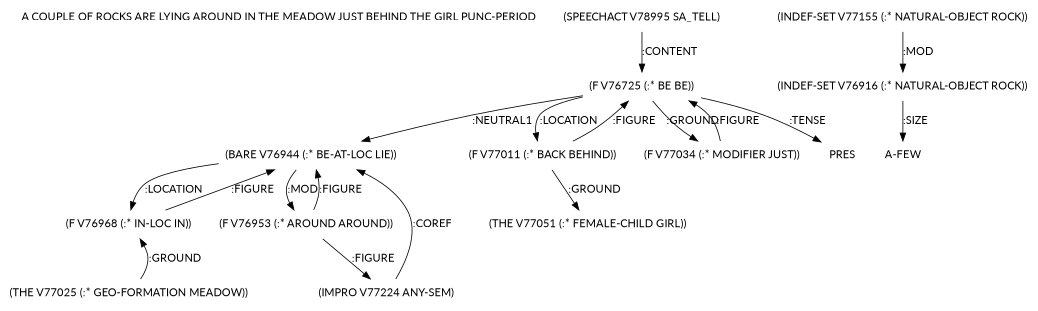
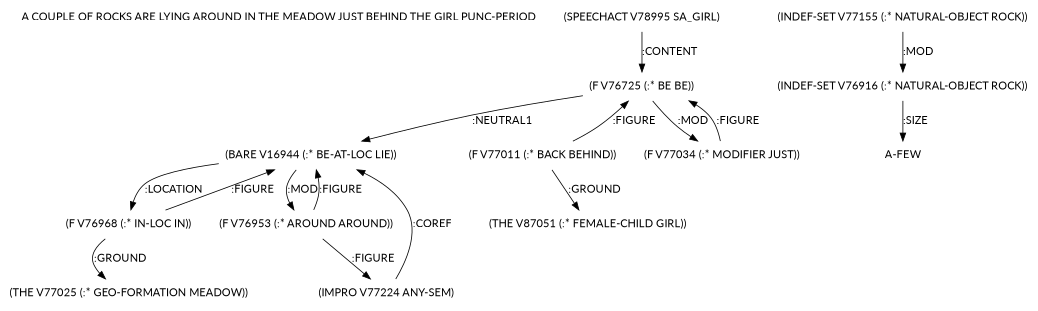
(642, 17) -> (642, 17)
(551, 107) -> none
(693, 121) -> (693, 121)
(311, 155) -> (311, 155)
(843, 155) -> none
(588, 224) -> (588, 224)
(148, 263) -> (93, 255)
